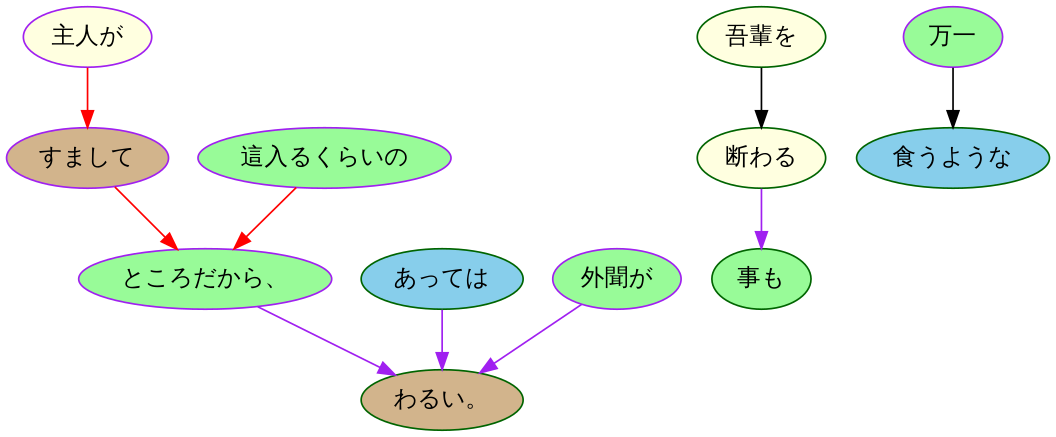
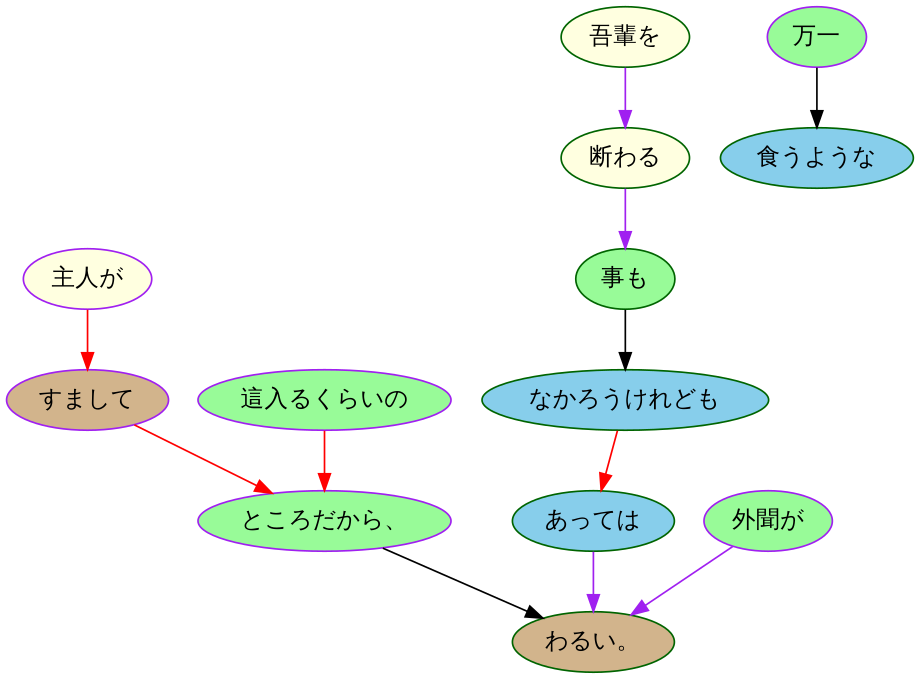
(761, 89) -> (625, 89)
(319, 337) -> (455, 580)
none -> (625, 400)
